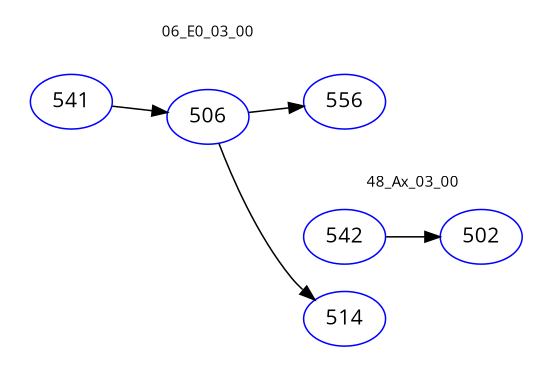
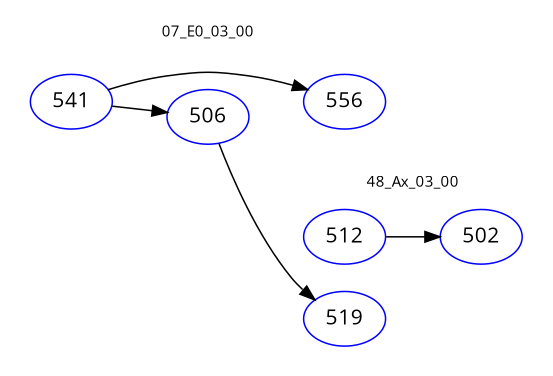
(208, 33) -> (208, 33)
(269, 110) -> (200, 72)
(345, 237) -> (345, 237)
(345, 319) -> (345, 319)
